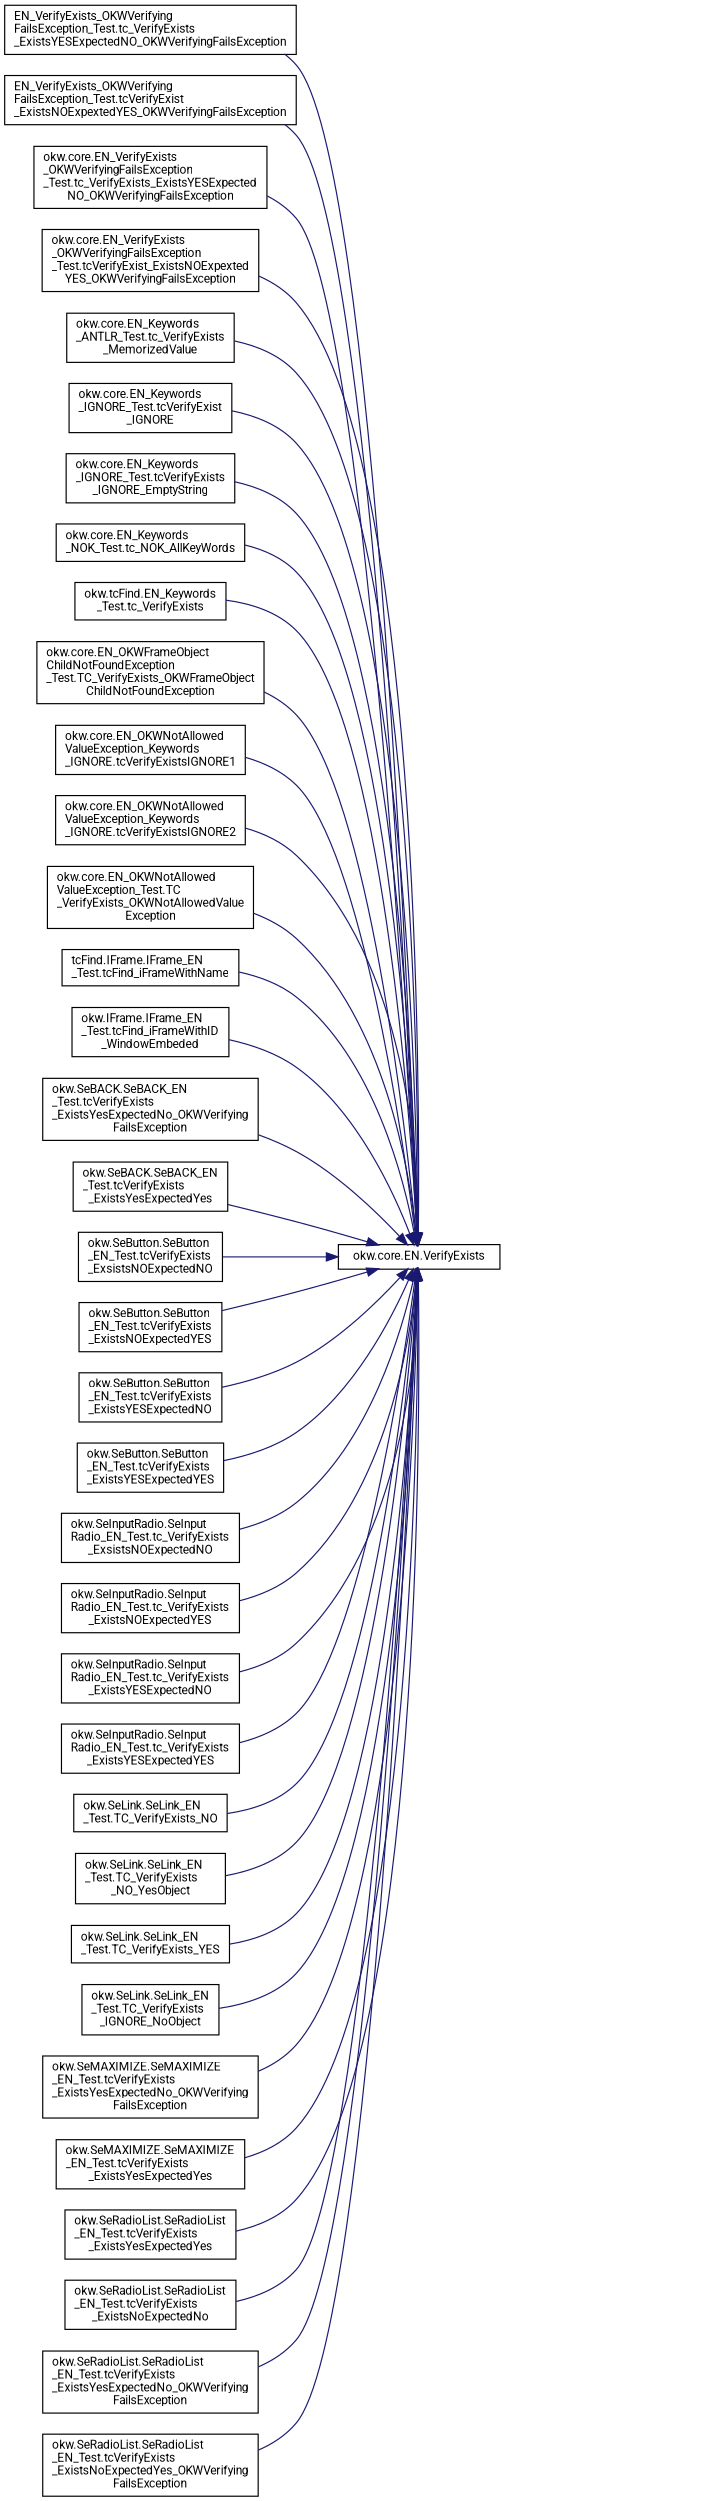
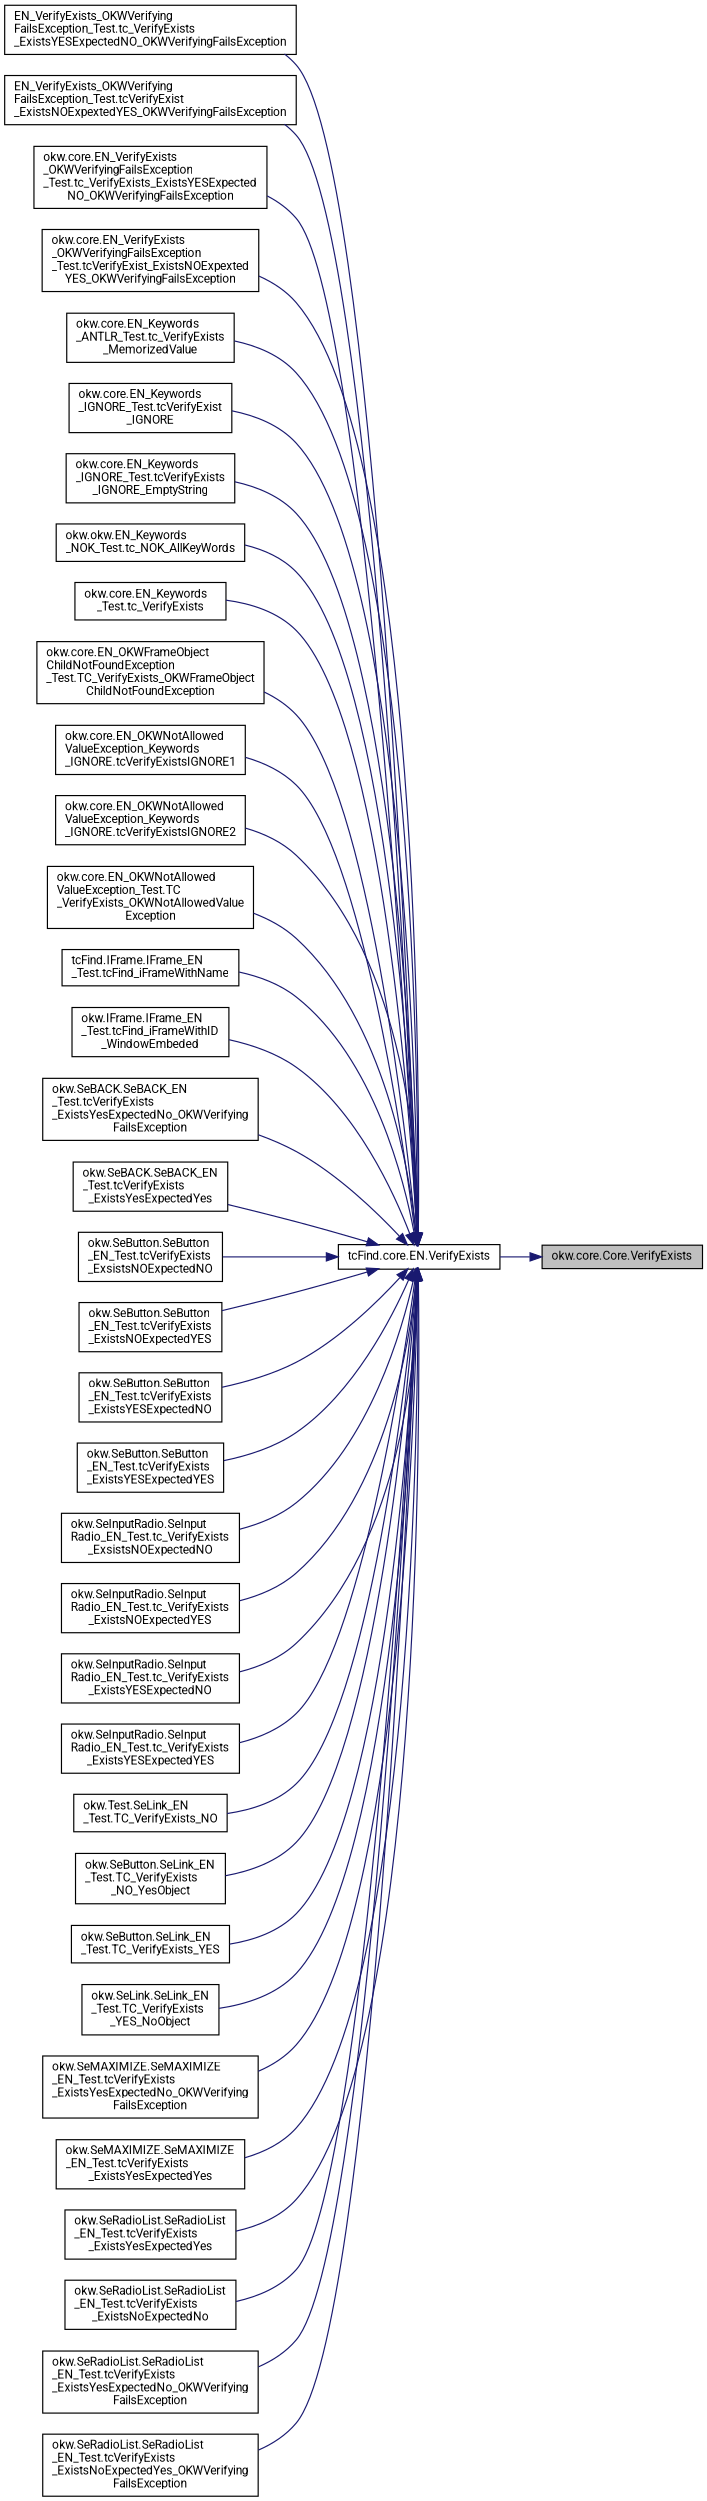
(150, 543) -> (150, 543)
(150, 601) -> (150, 601)
(419, 1257) -> (419, 1257)
none -> (622, 1257)
(150, 1813) -> (150, 1813)
(150, 1879) -> (150, 1879)
(150, 1944) -> (150, 1944)
(150, 2010) -> (150, 2010)
